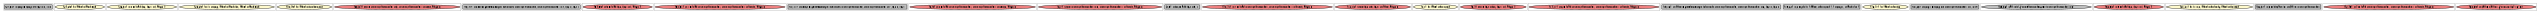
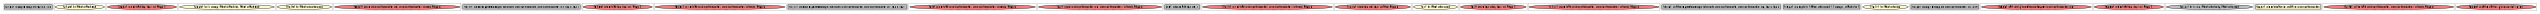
(142, 7) -> (142, 7)
(2036, 7) -> (2036, 7)
(2209, 7) -> (2209, 7)
(2288, 7) -> (2288, 7)
